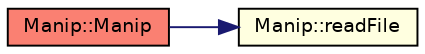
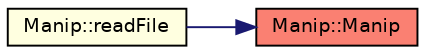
(194, 27) -> (211, 27)
